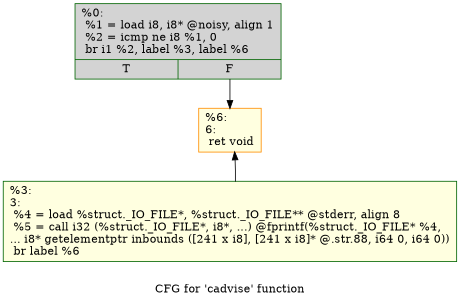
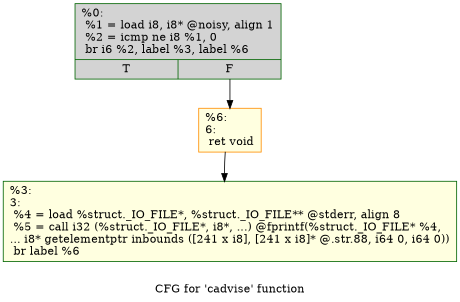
(165, 49) -> (165, 49)
(235, 171) -> (225, 163)
